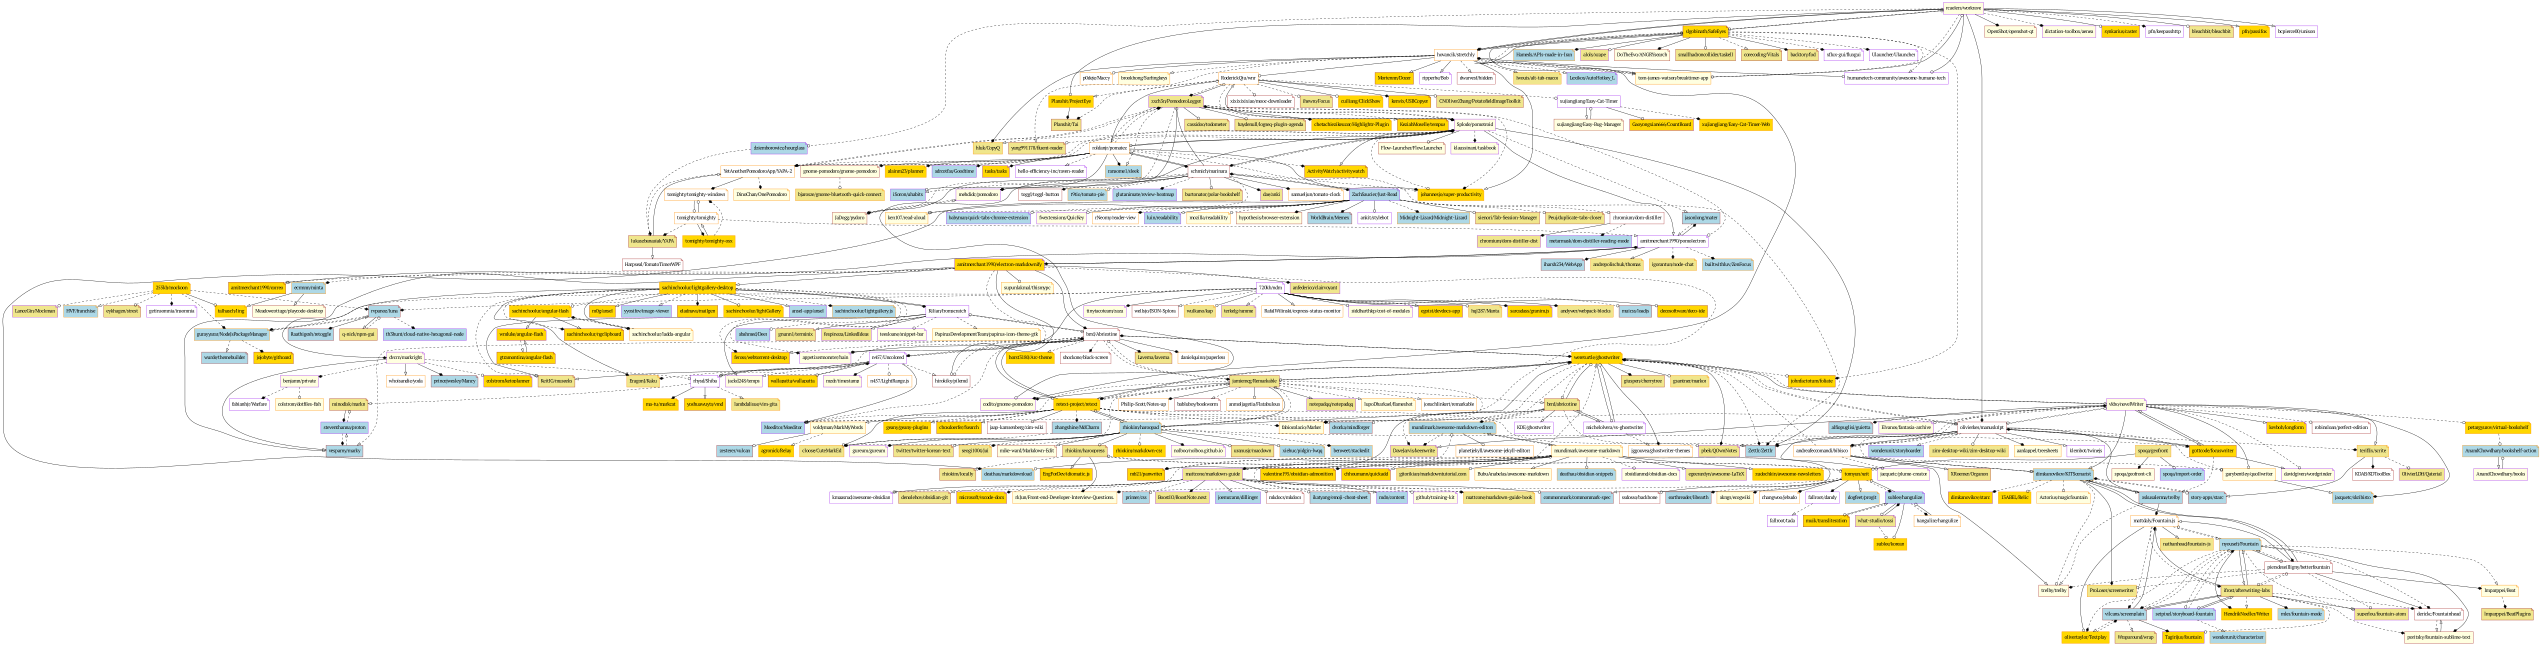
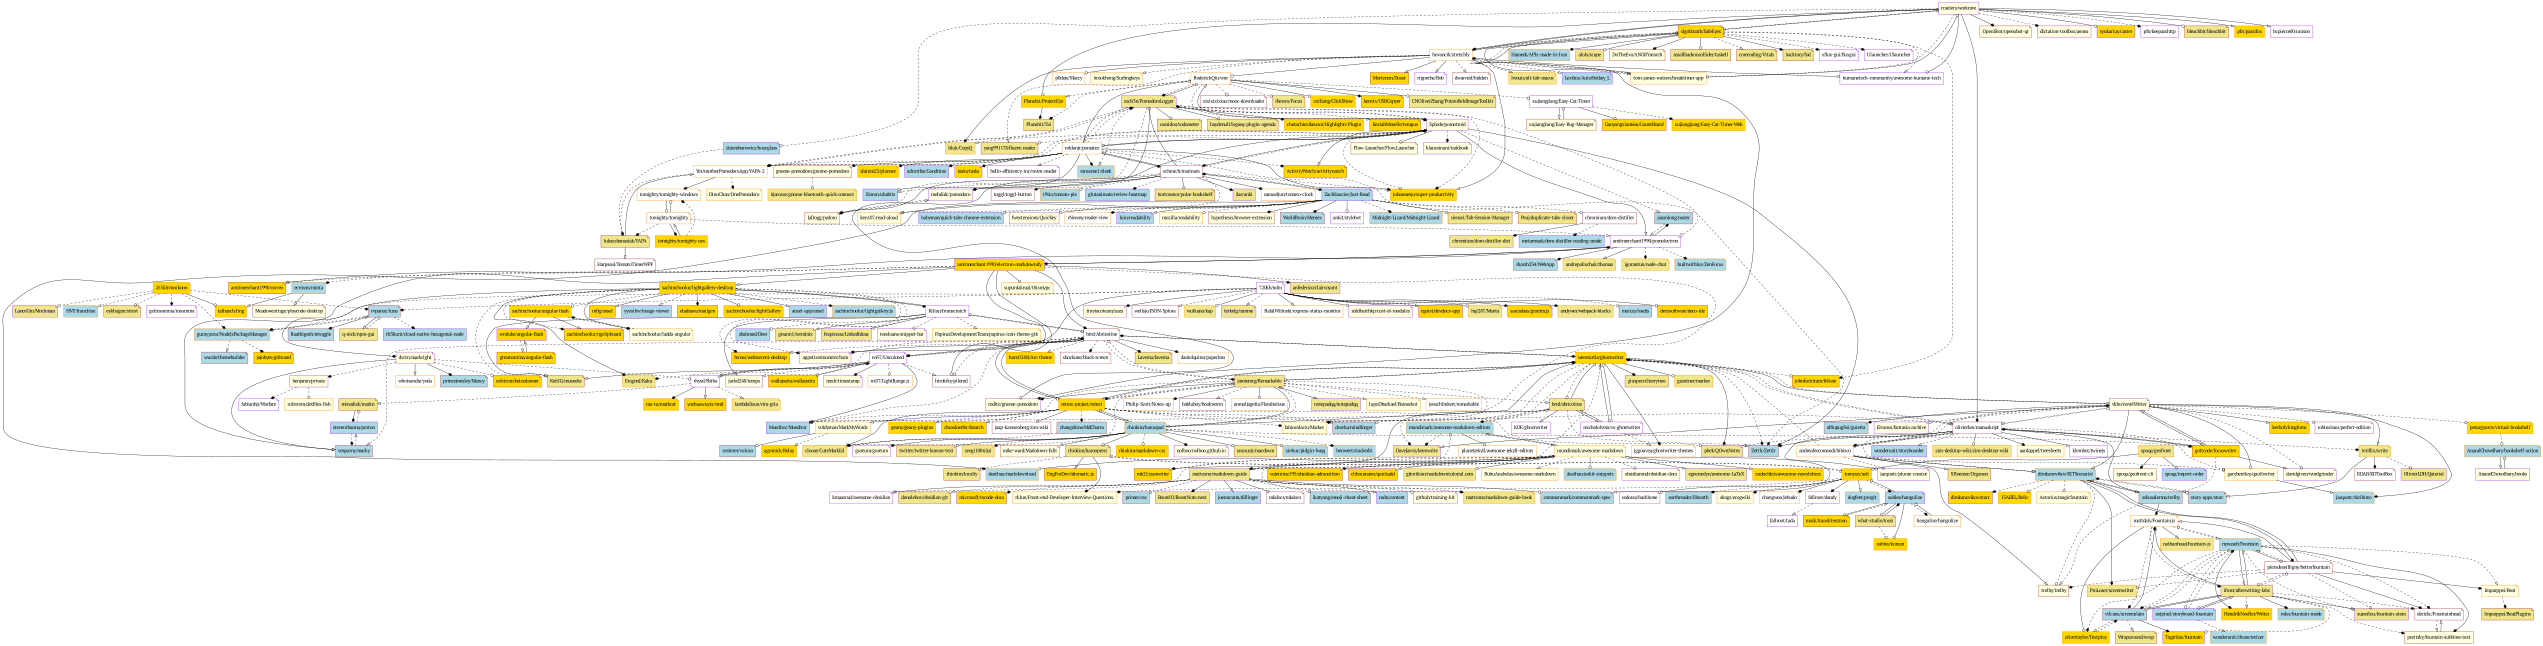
(1046, 336) -> (1045, 331)
(1556, 461) -> (1561, 461)
(1587, 474) -> (1590, 474)
